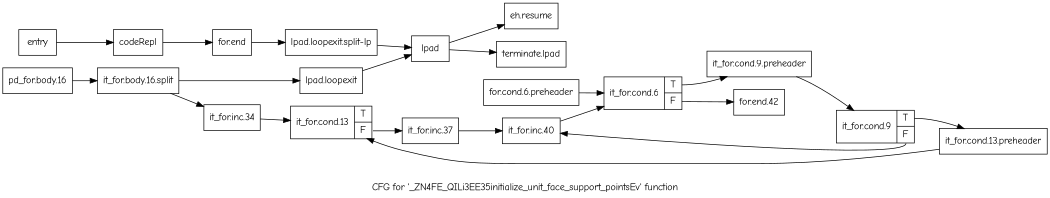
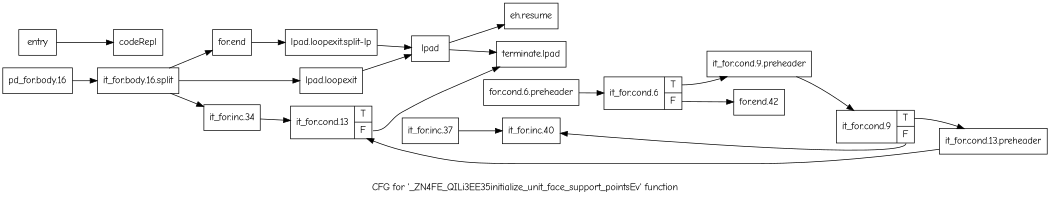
(184, 42) -> (187, 61)
(579, 115) -> none
(384, 131) -> (431, 97)
